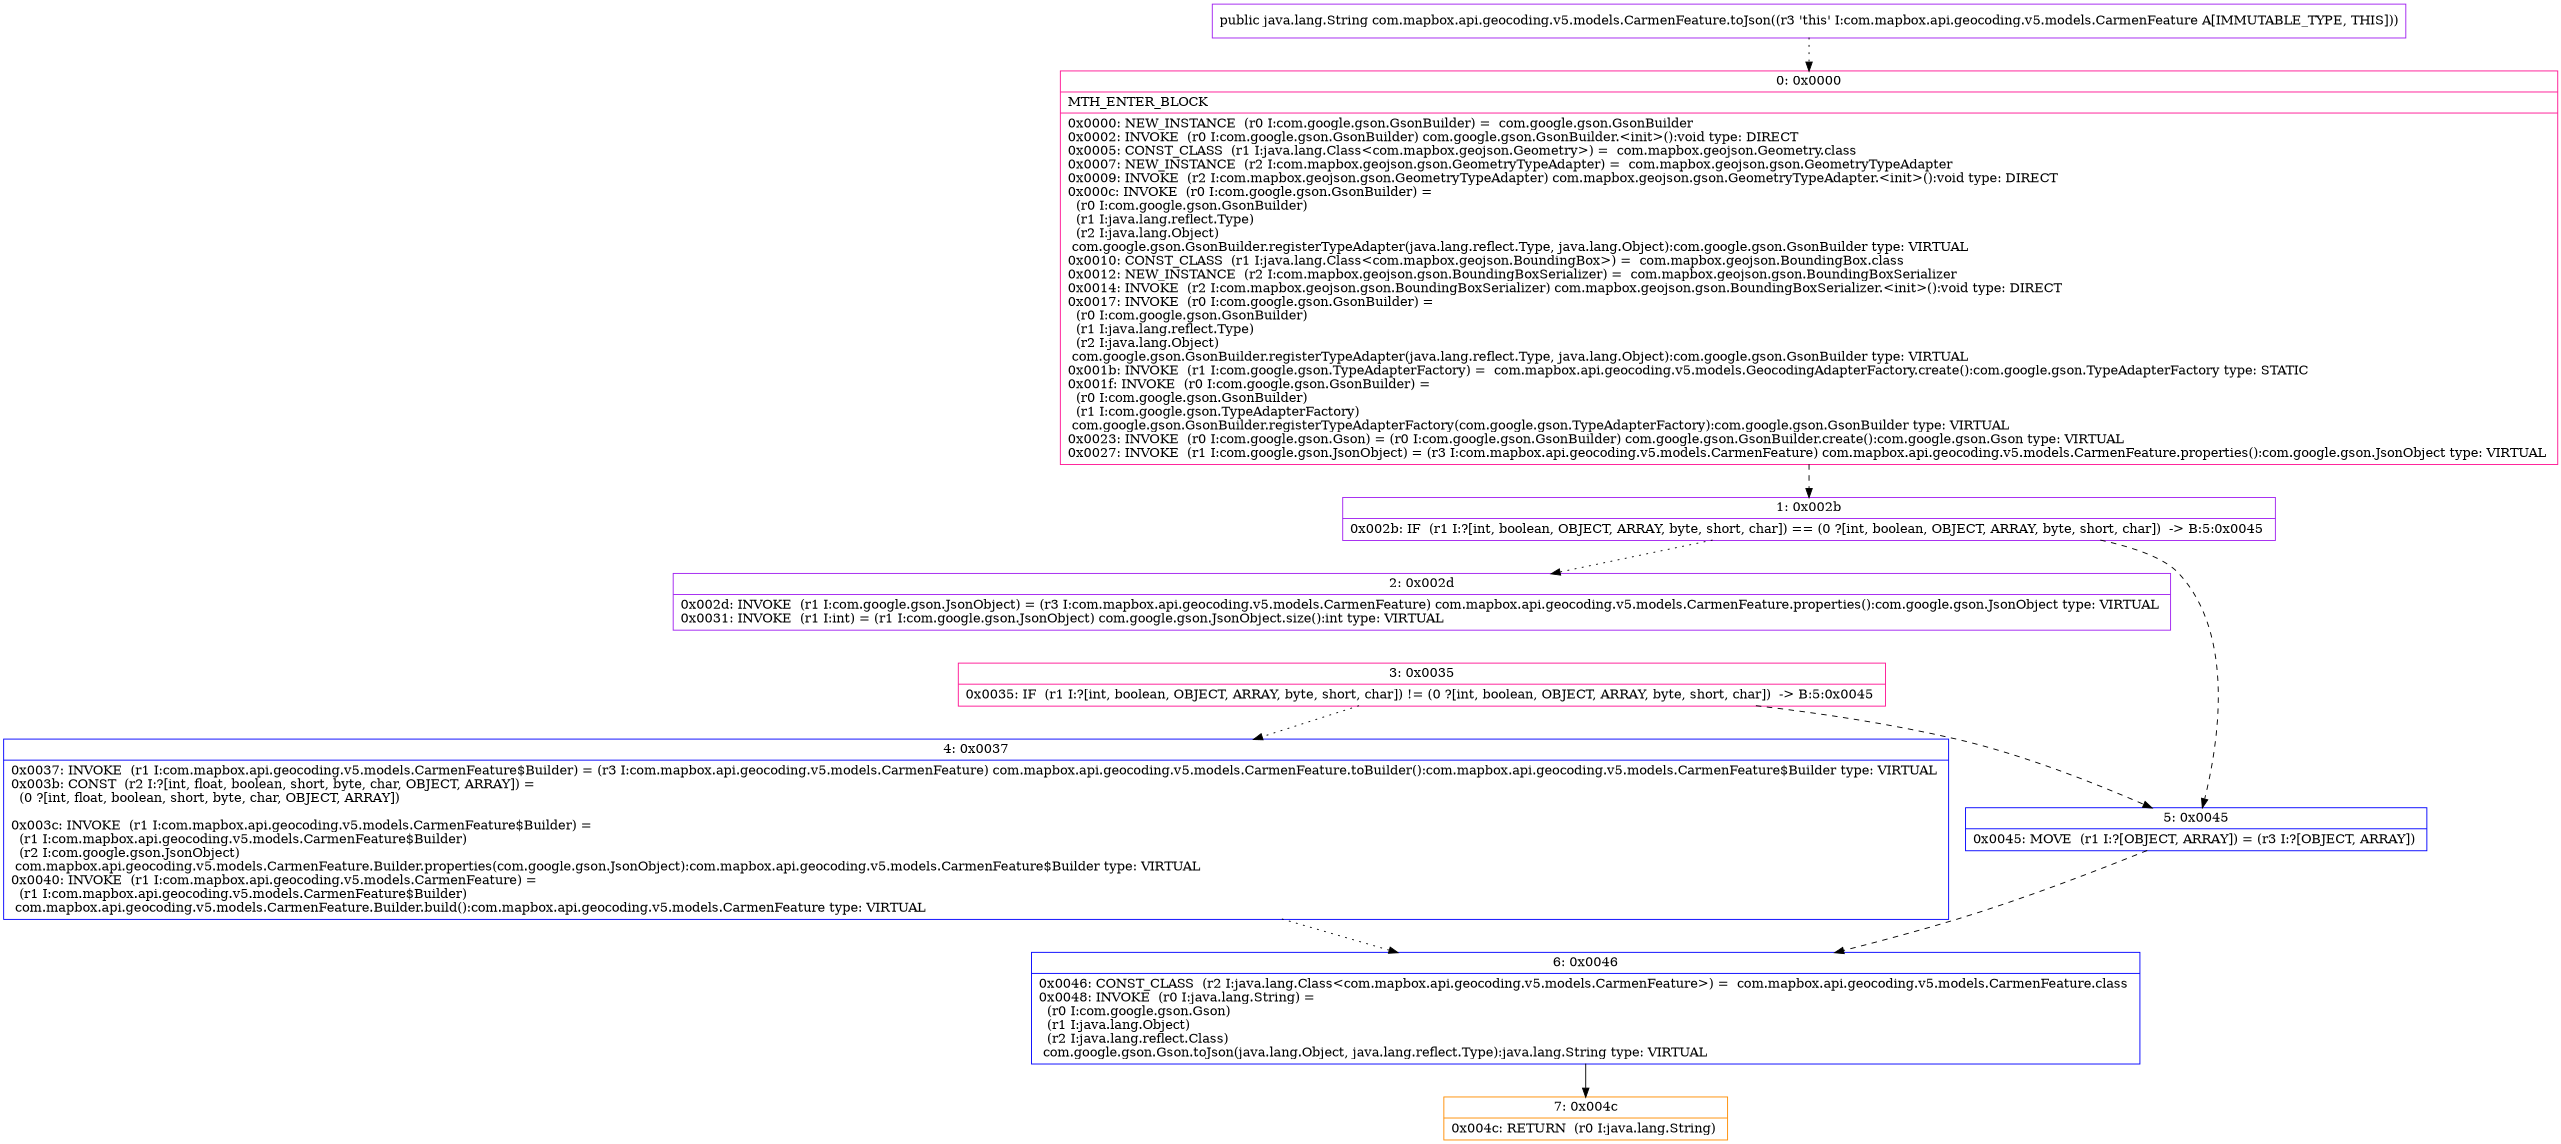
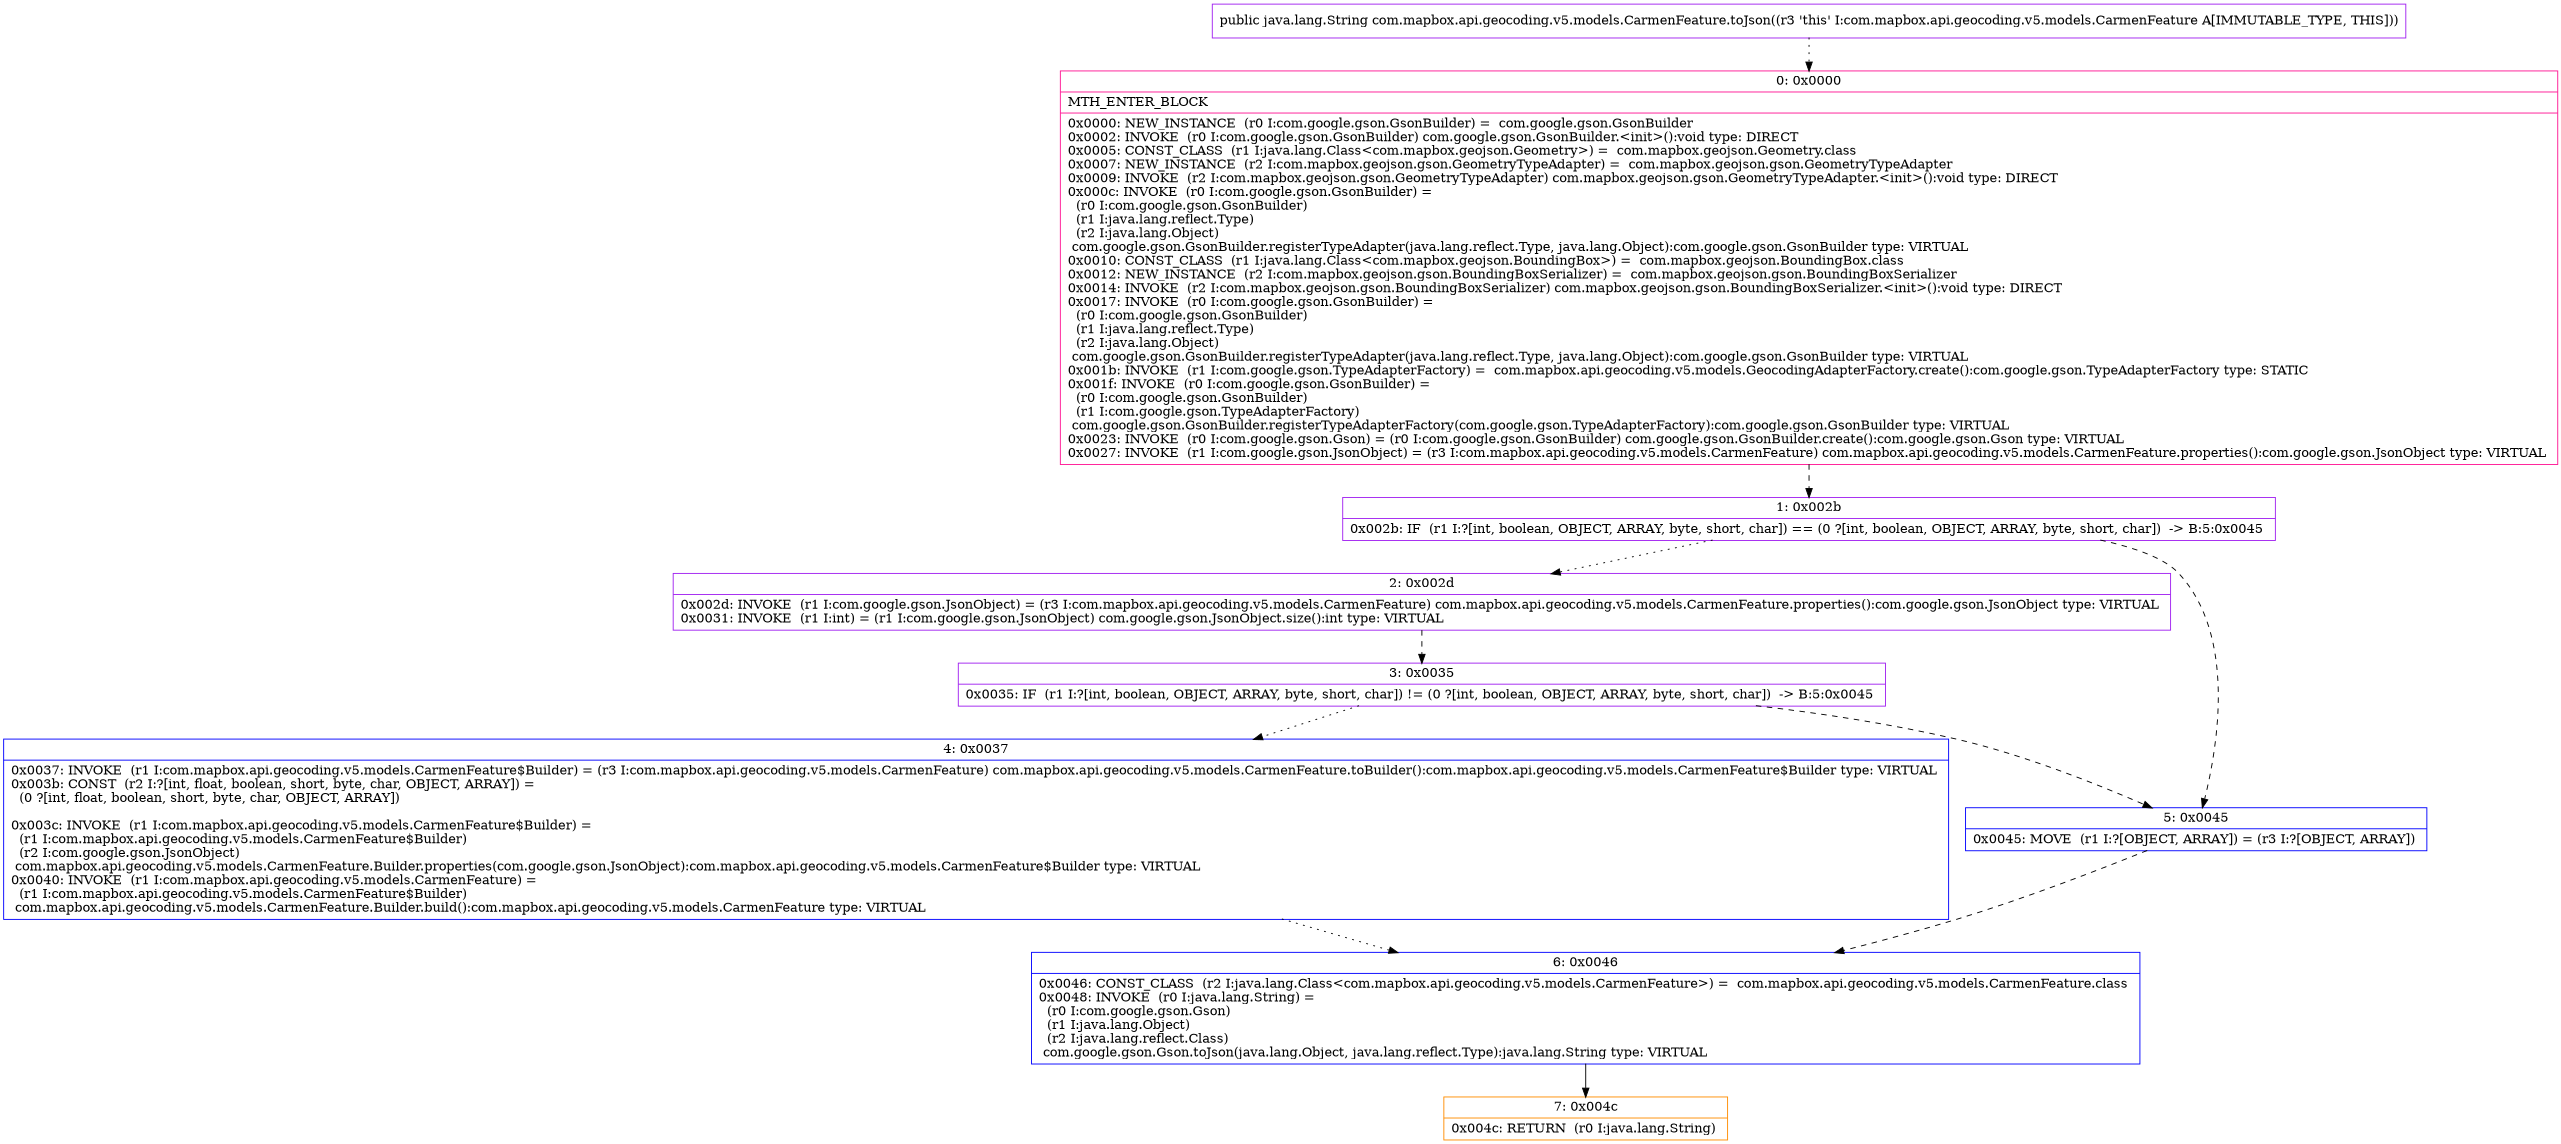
none -> (1422, 642)
(1422, 685) -> (1422, 685)
